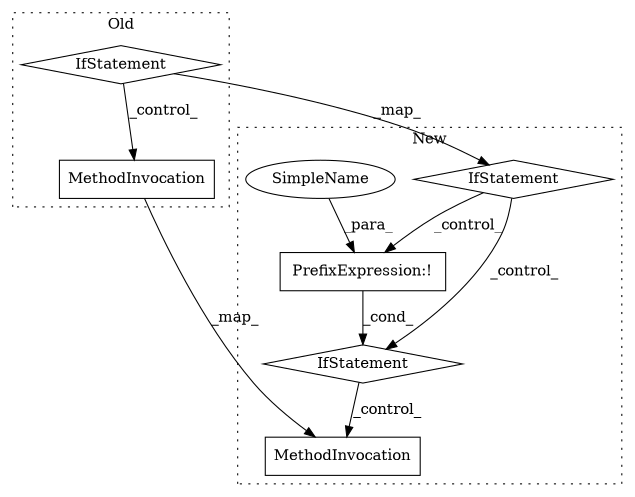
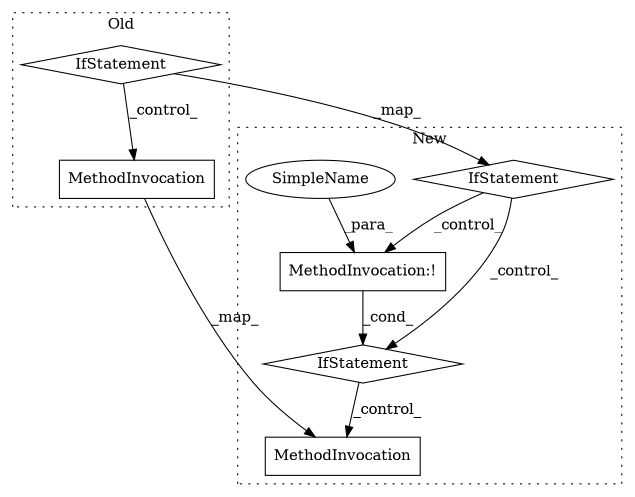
(363, 272) -> (363, 272)
